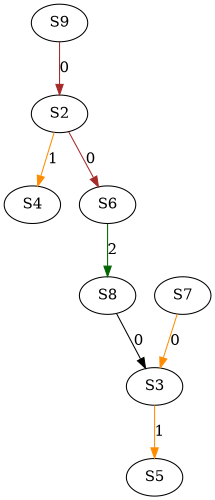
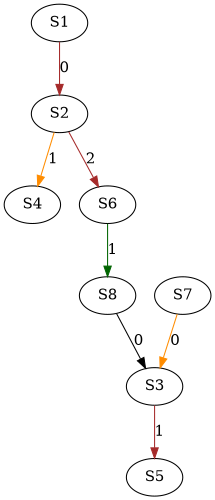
(60, 23) -> (60, 23)
(91, 159) -> (91, 159)
(113, 250) -> (113, 250)
(155, 427) -> (155, 427)
